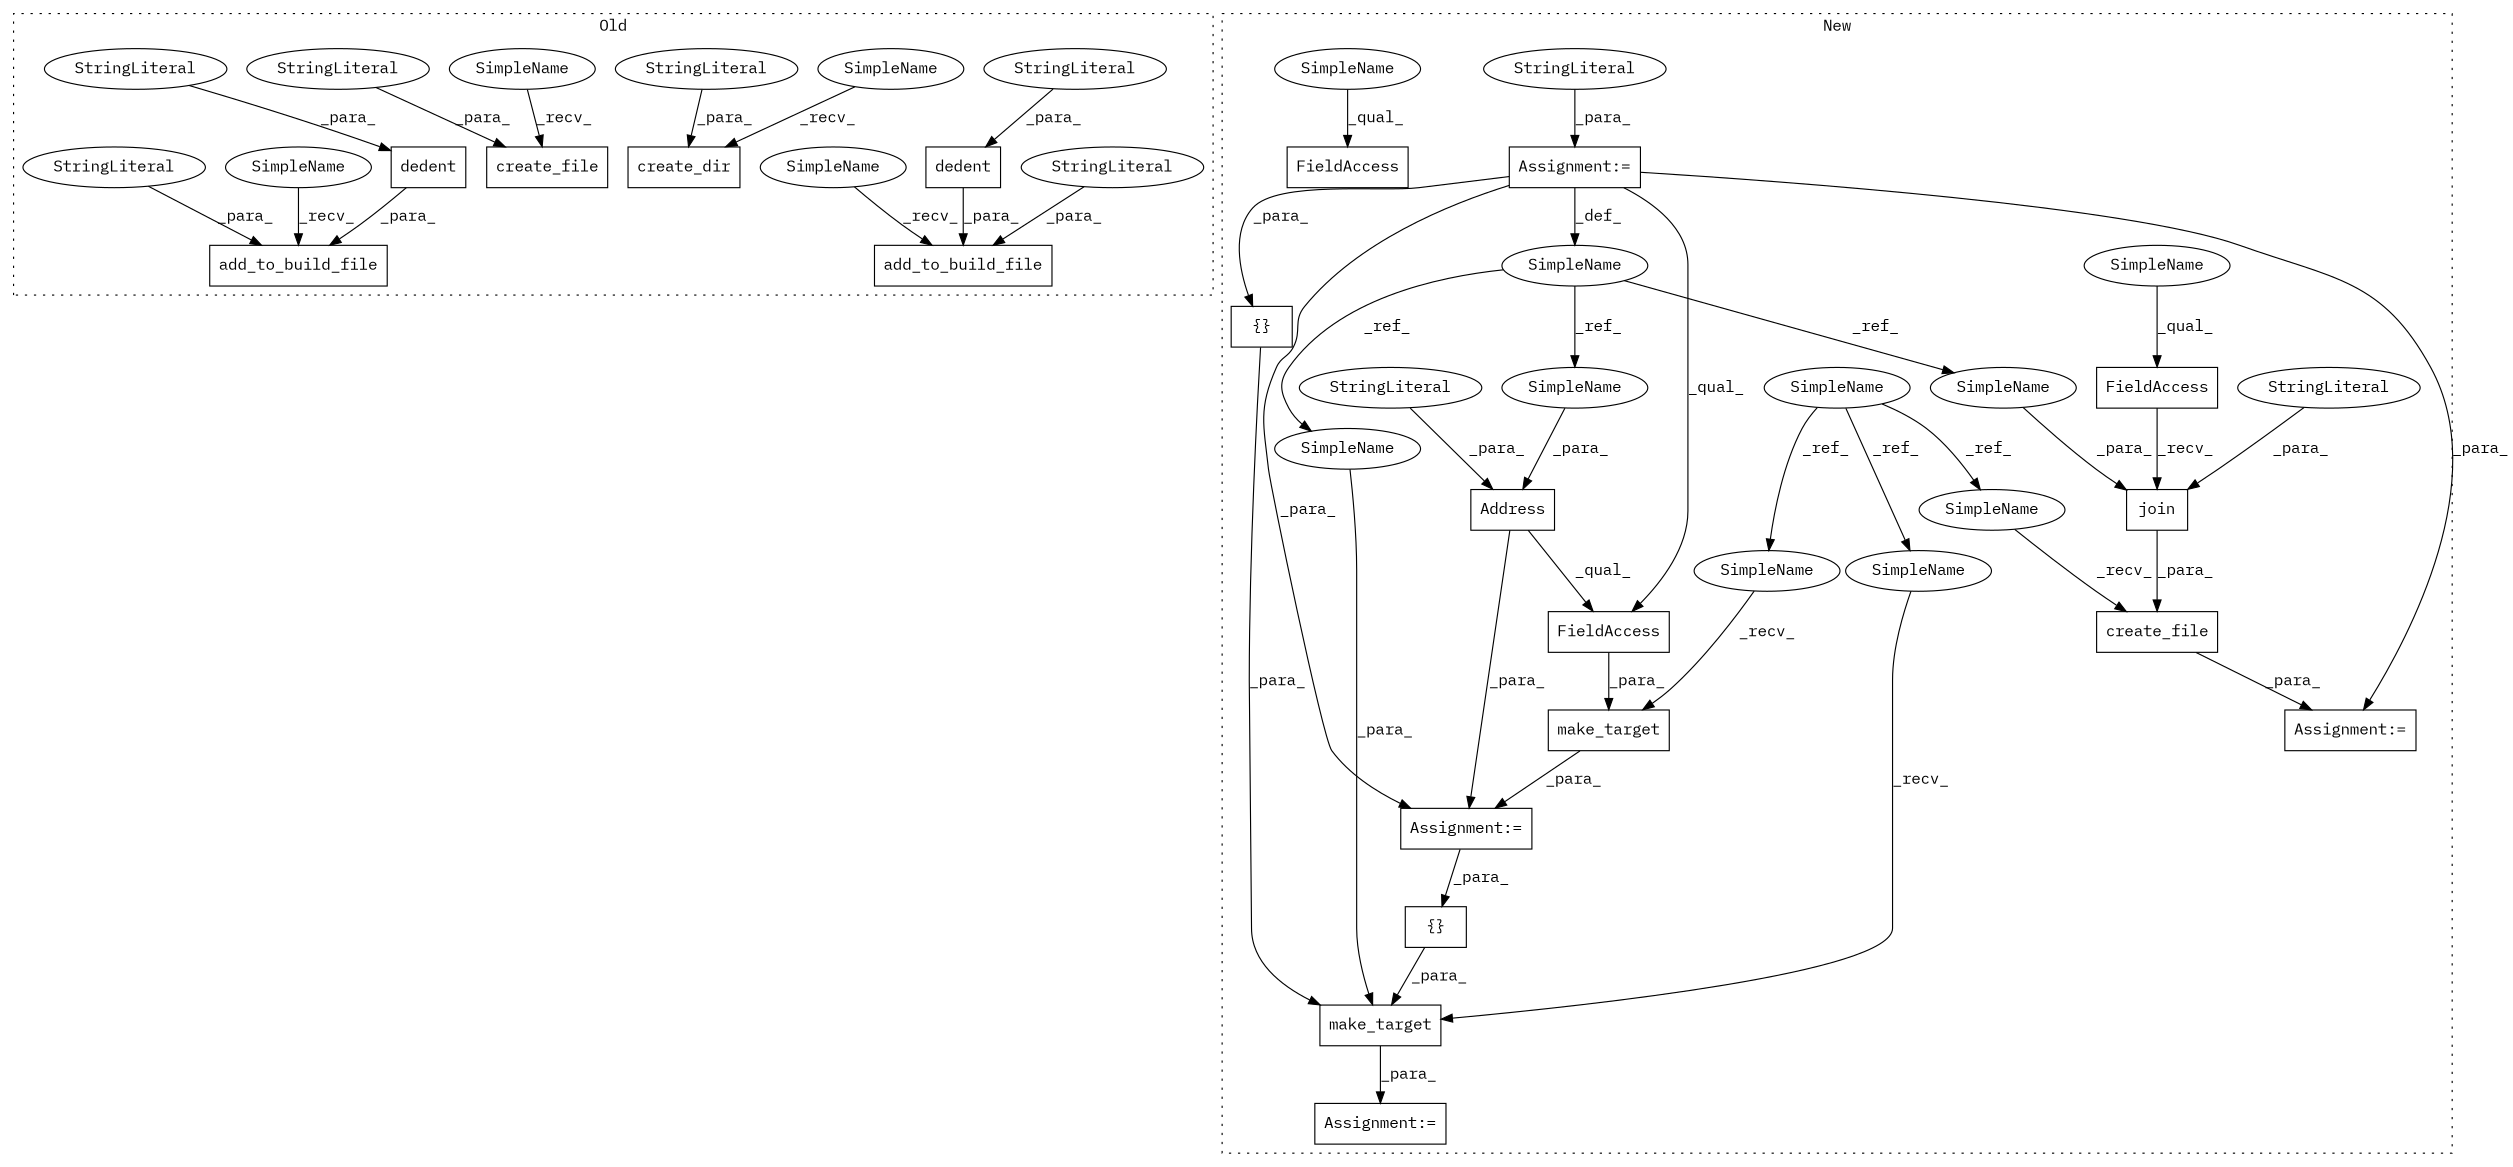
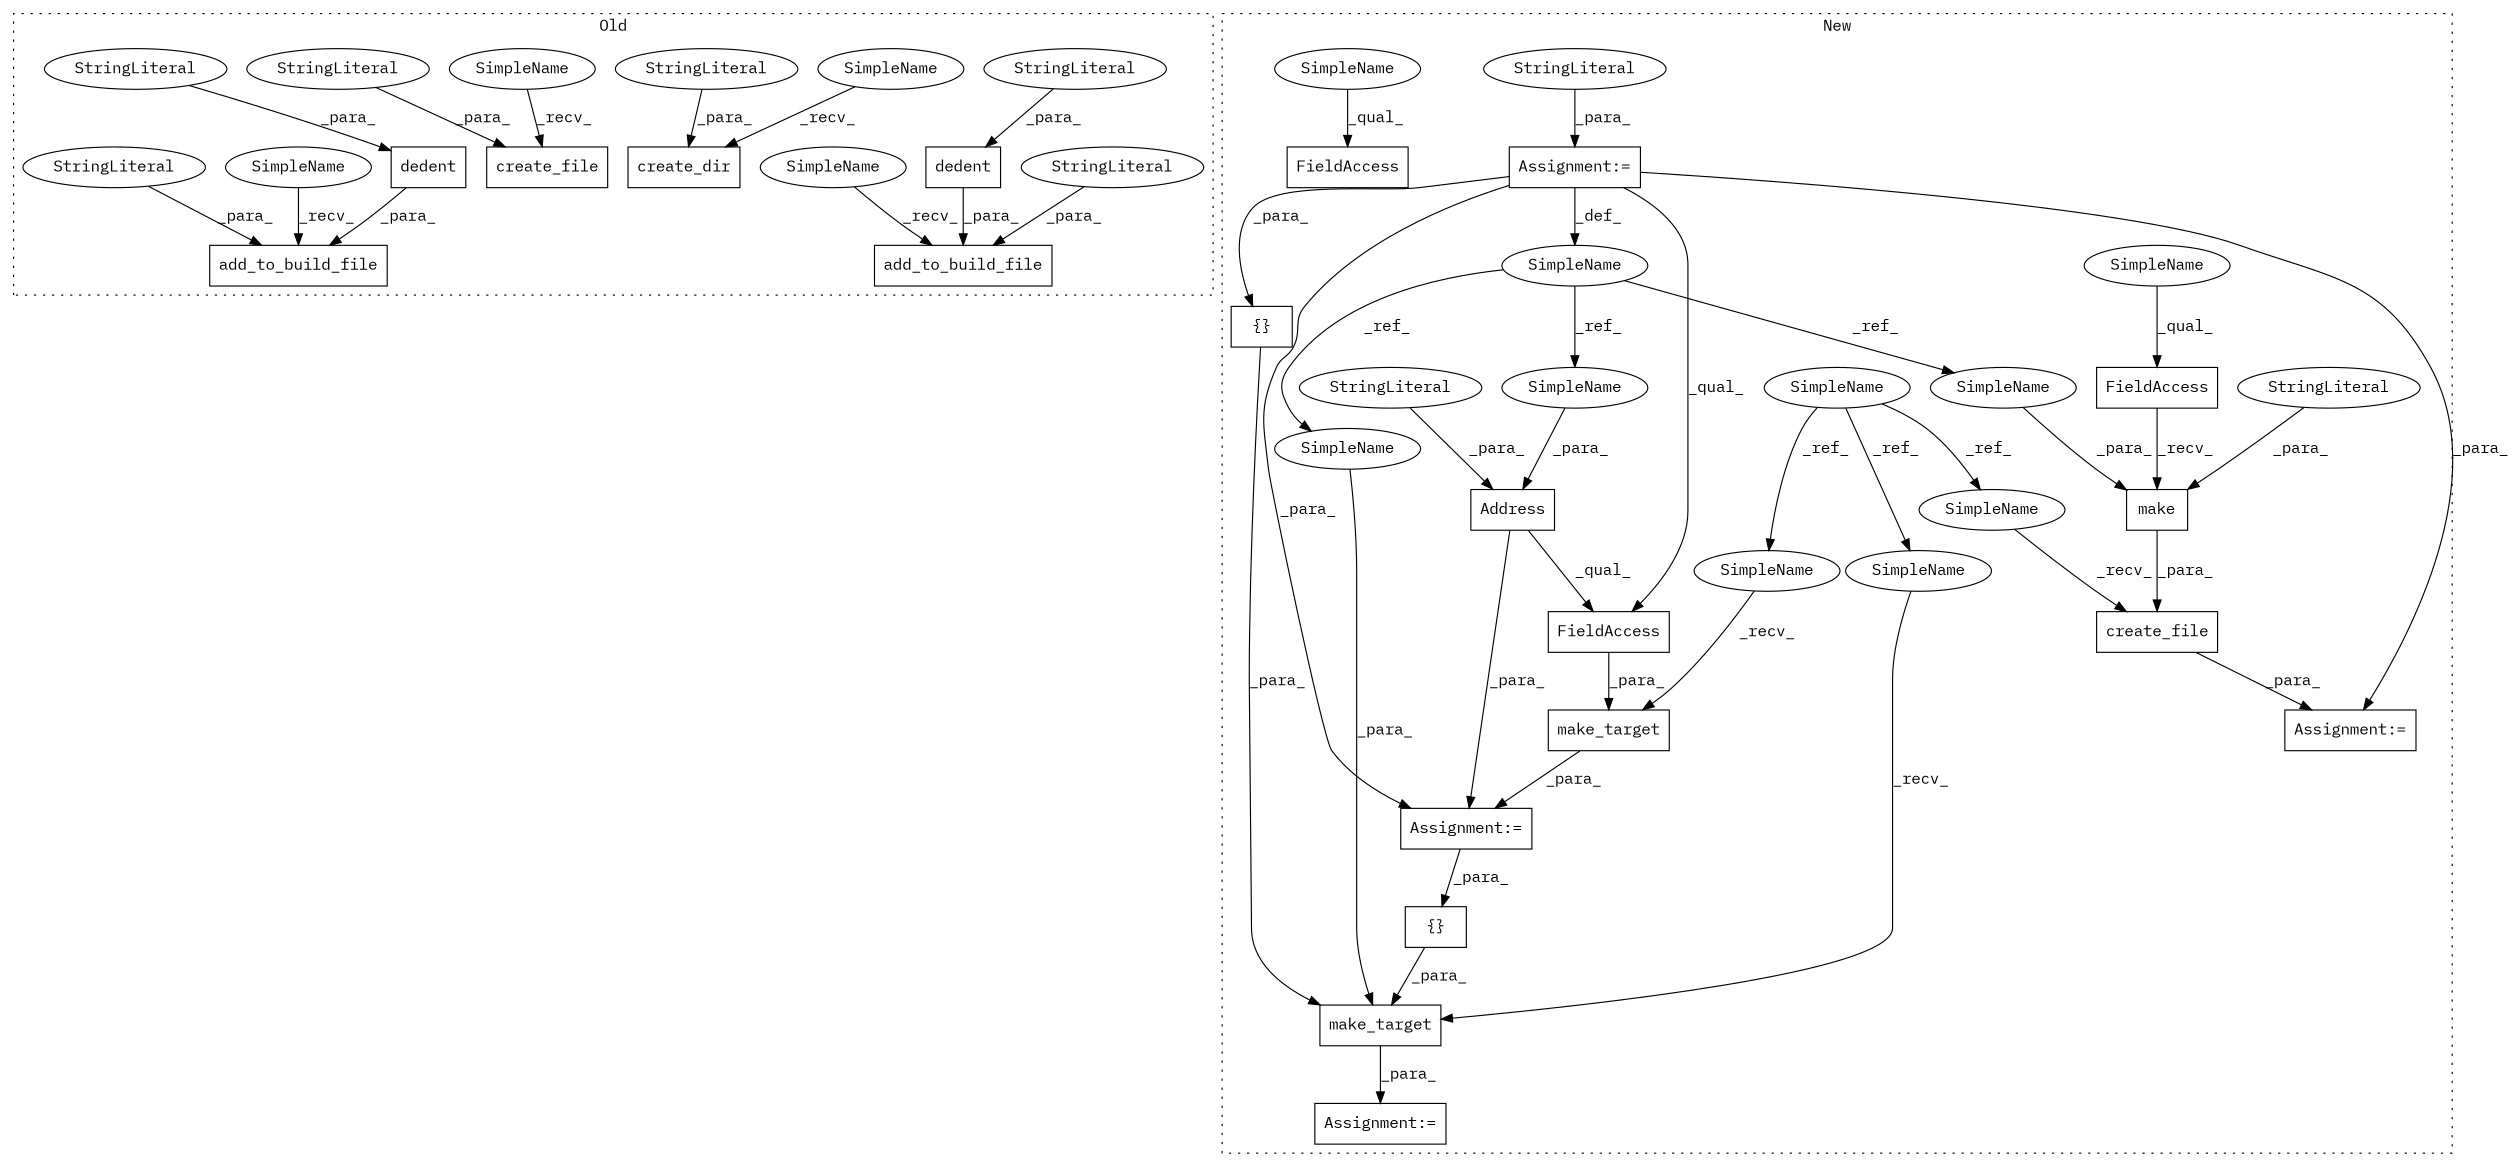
(2157, 510) -> (2157, 510)
